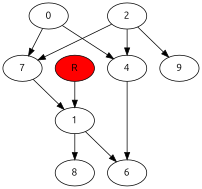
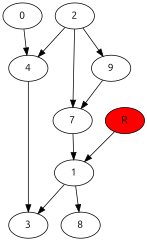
(37, 39) -> (94, 91)
(127, 173) -> (28, 225)
